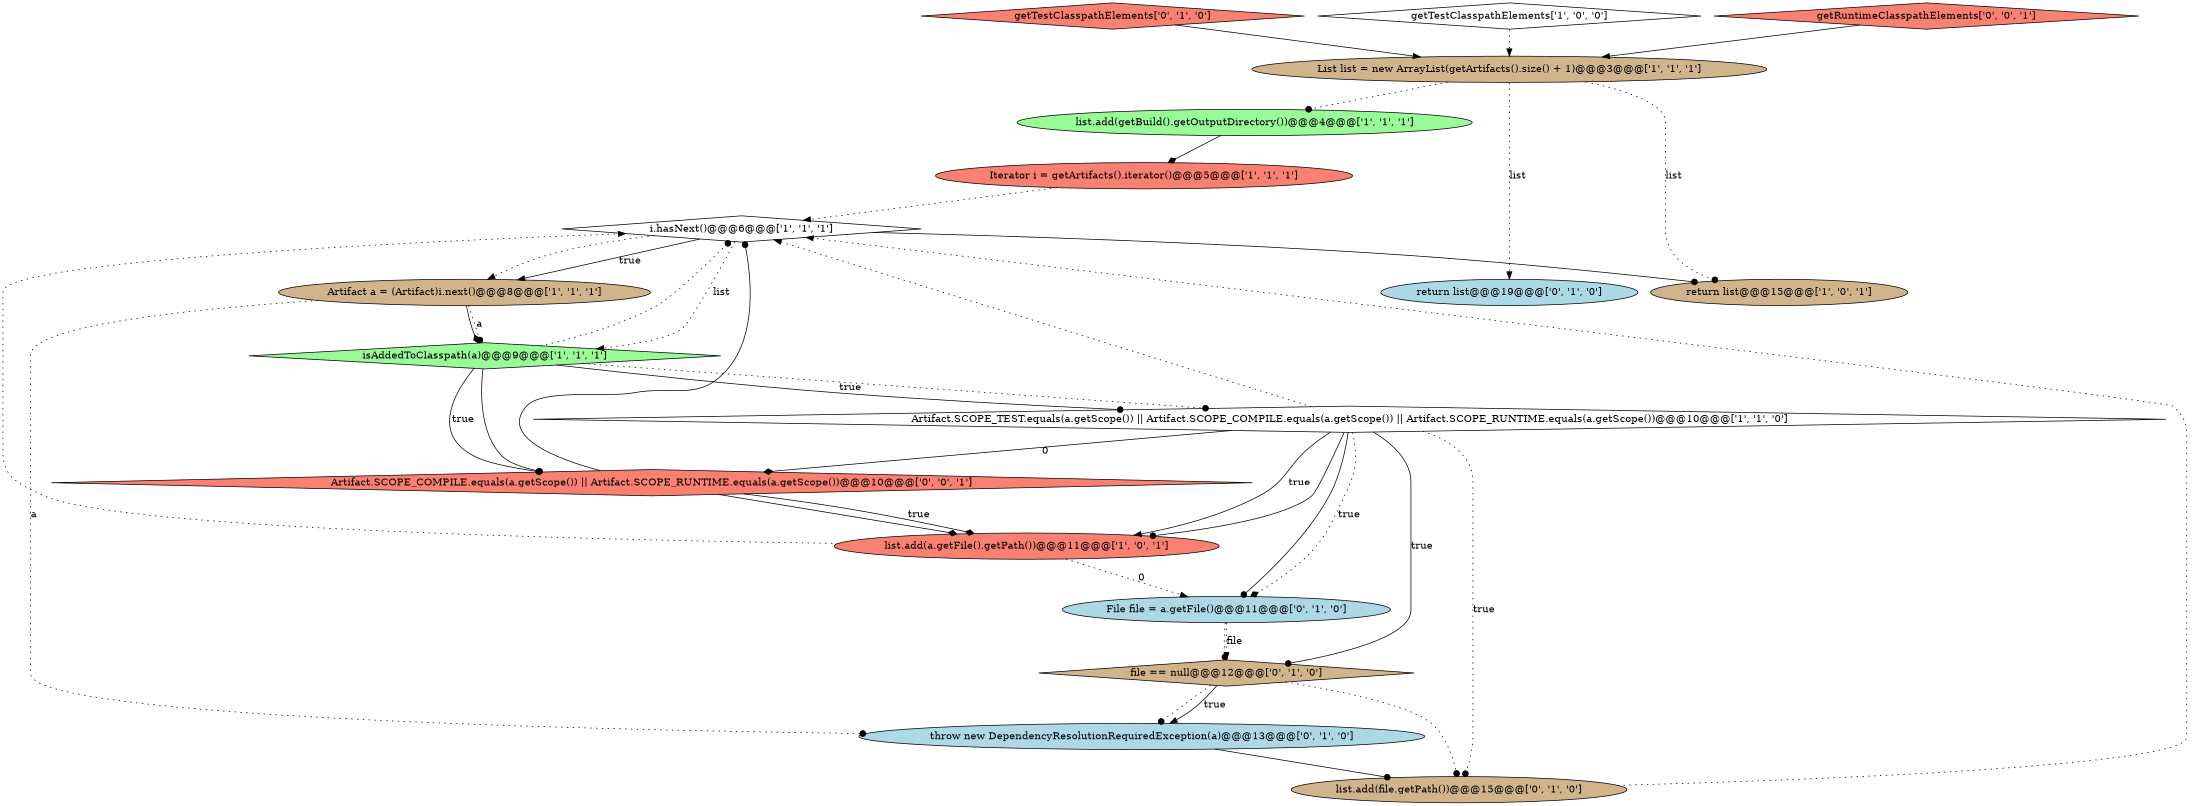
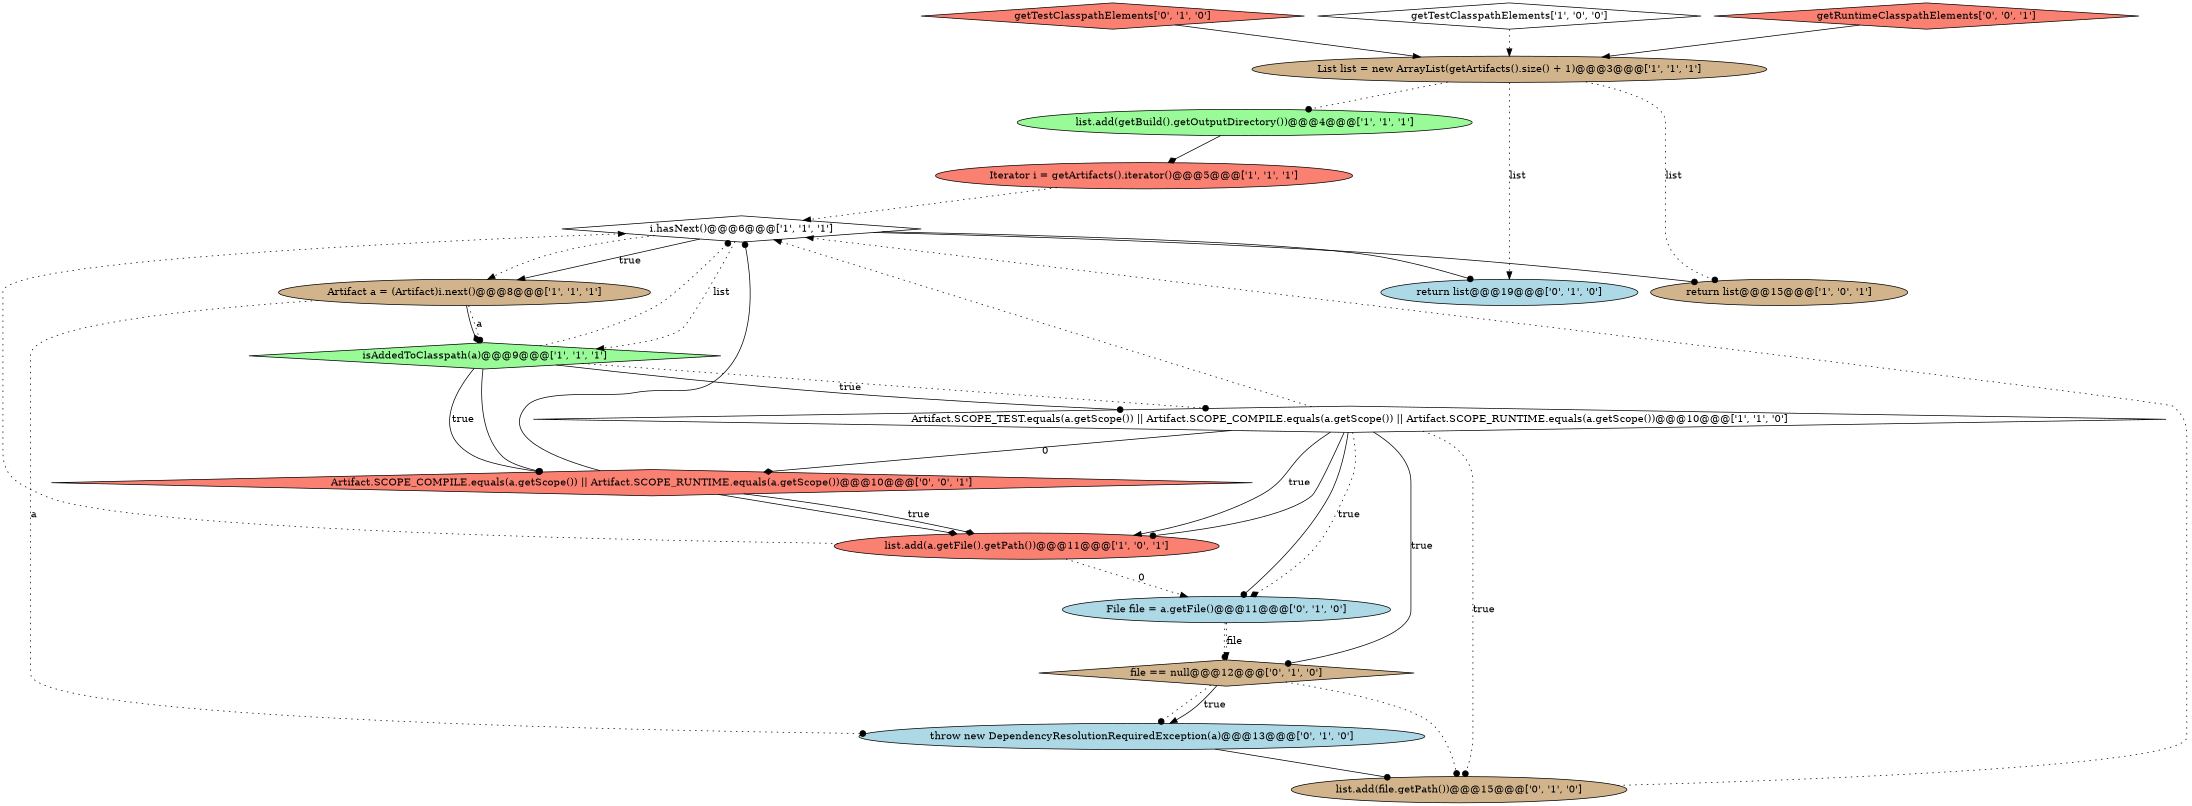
none -> (1176, 241)
